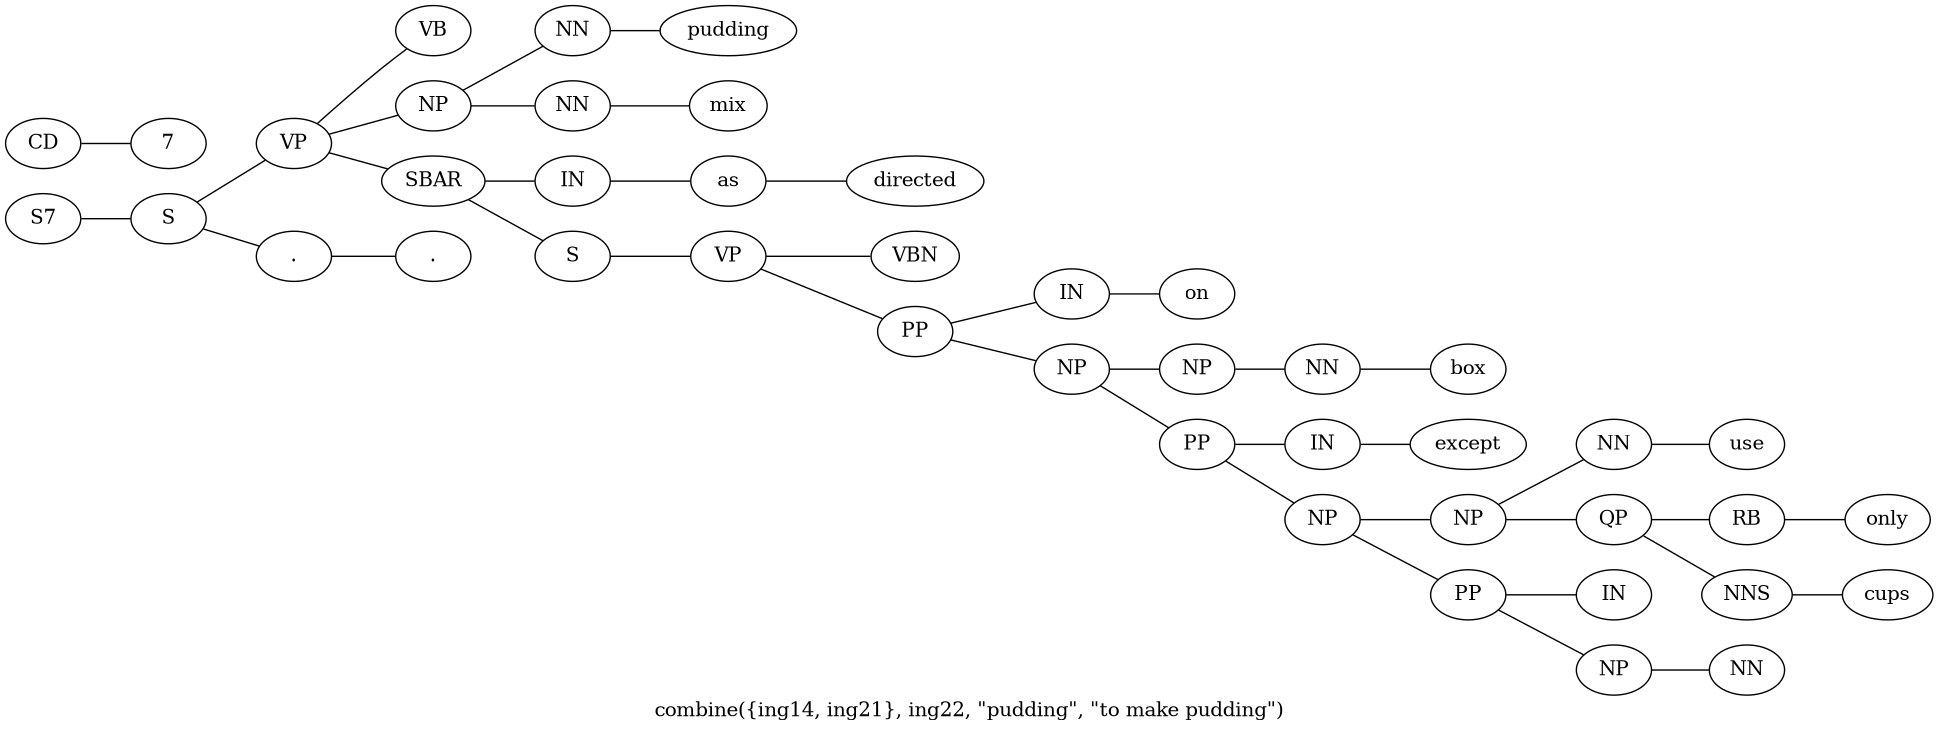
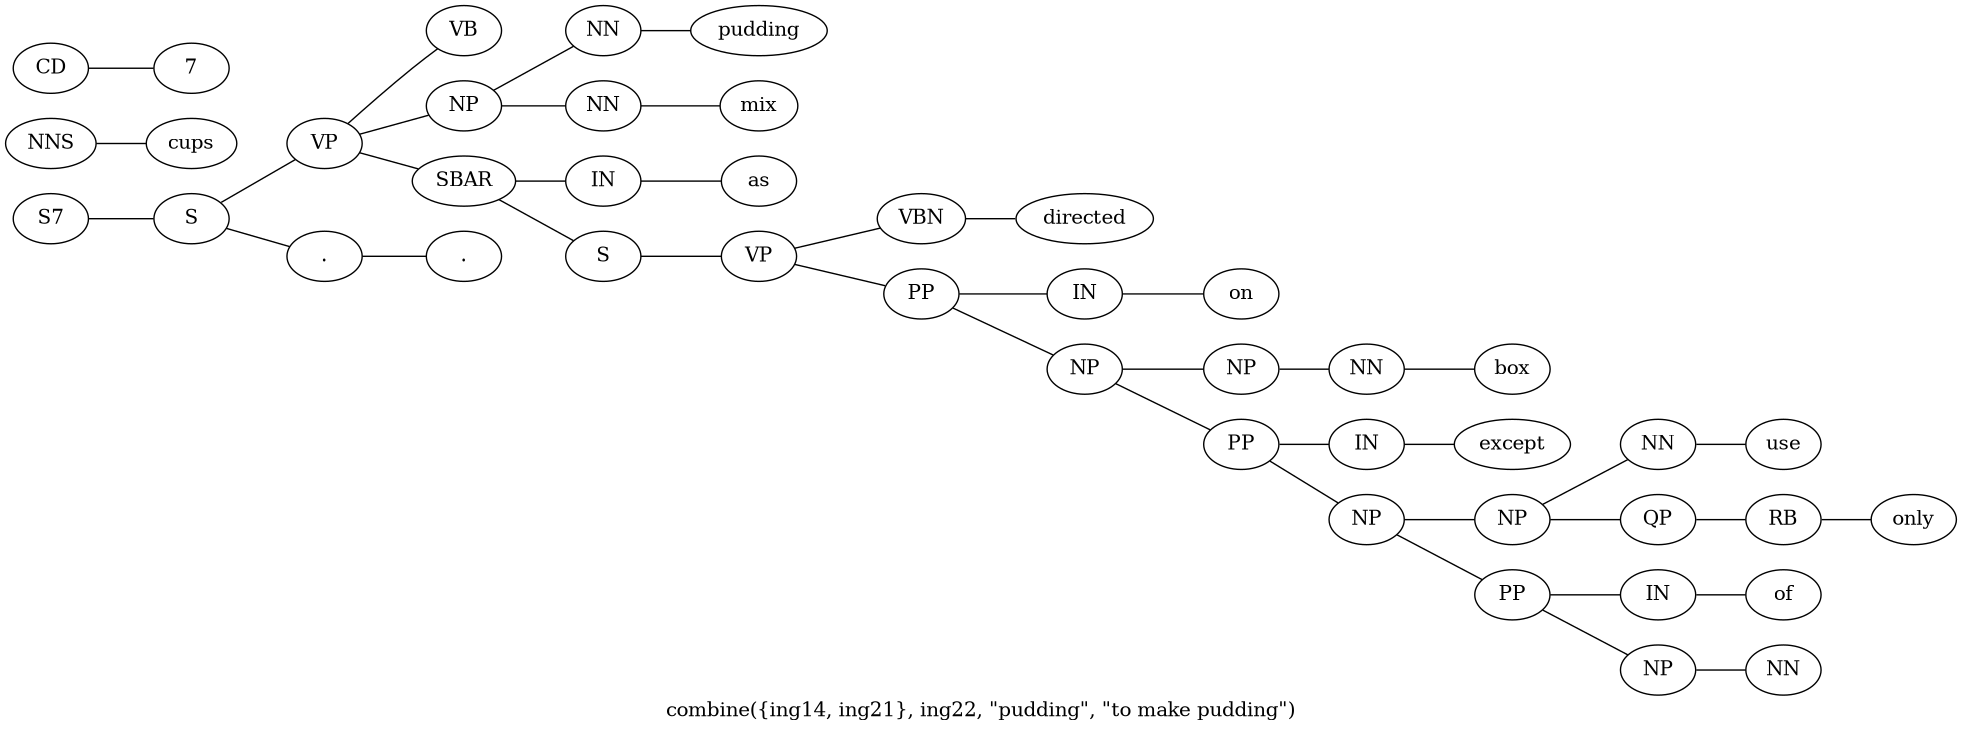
(806, 181) -> (991, 219)
(1679, 556) -> none
none -> (1784, 595)
